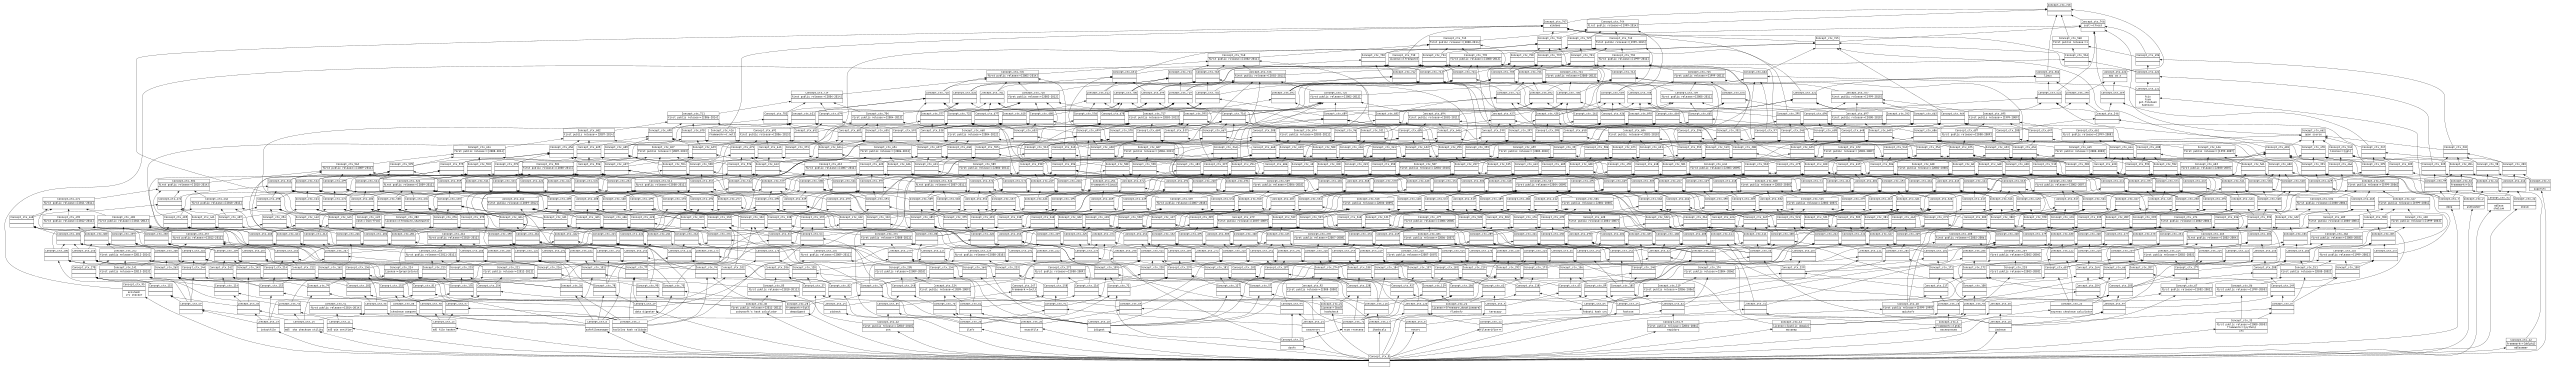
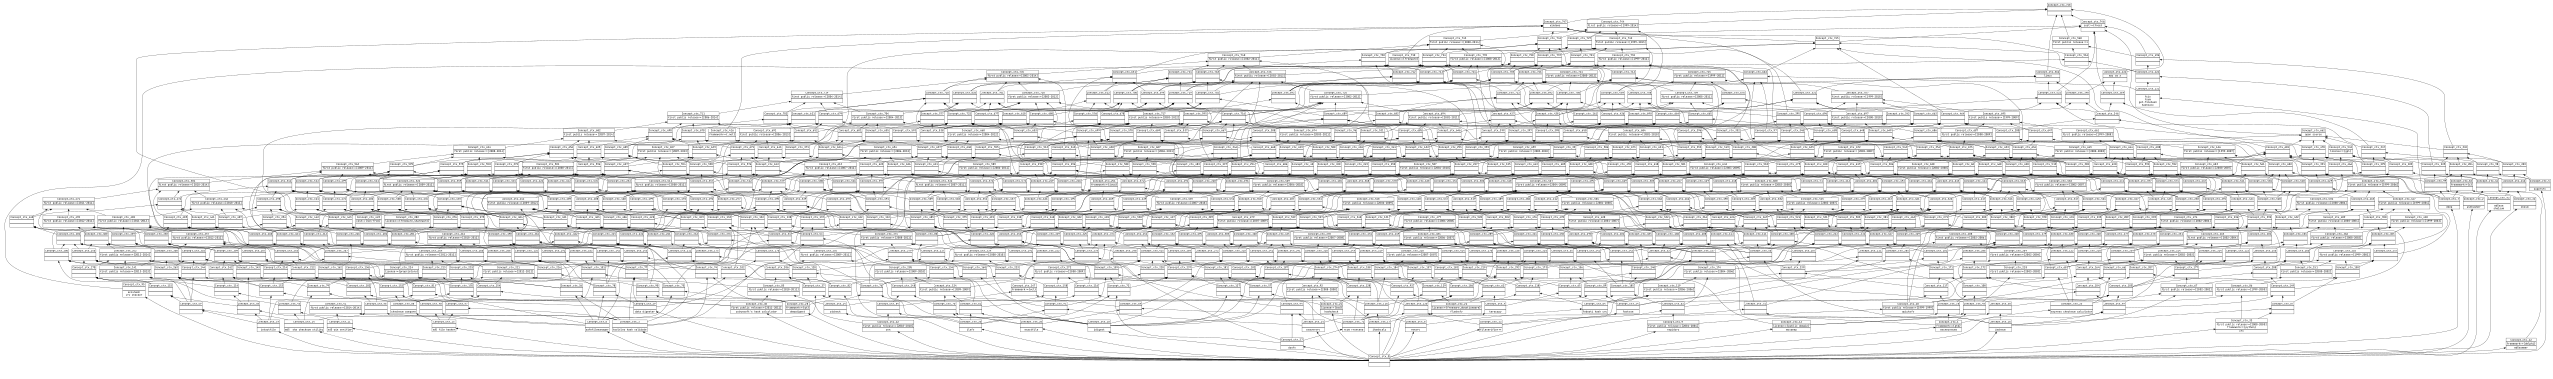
(2300, 292) -> none
